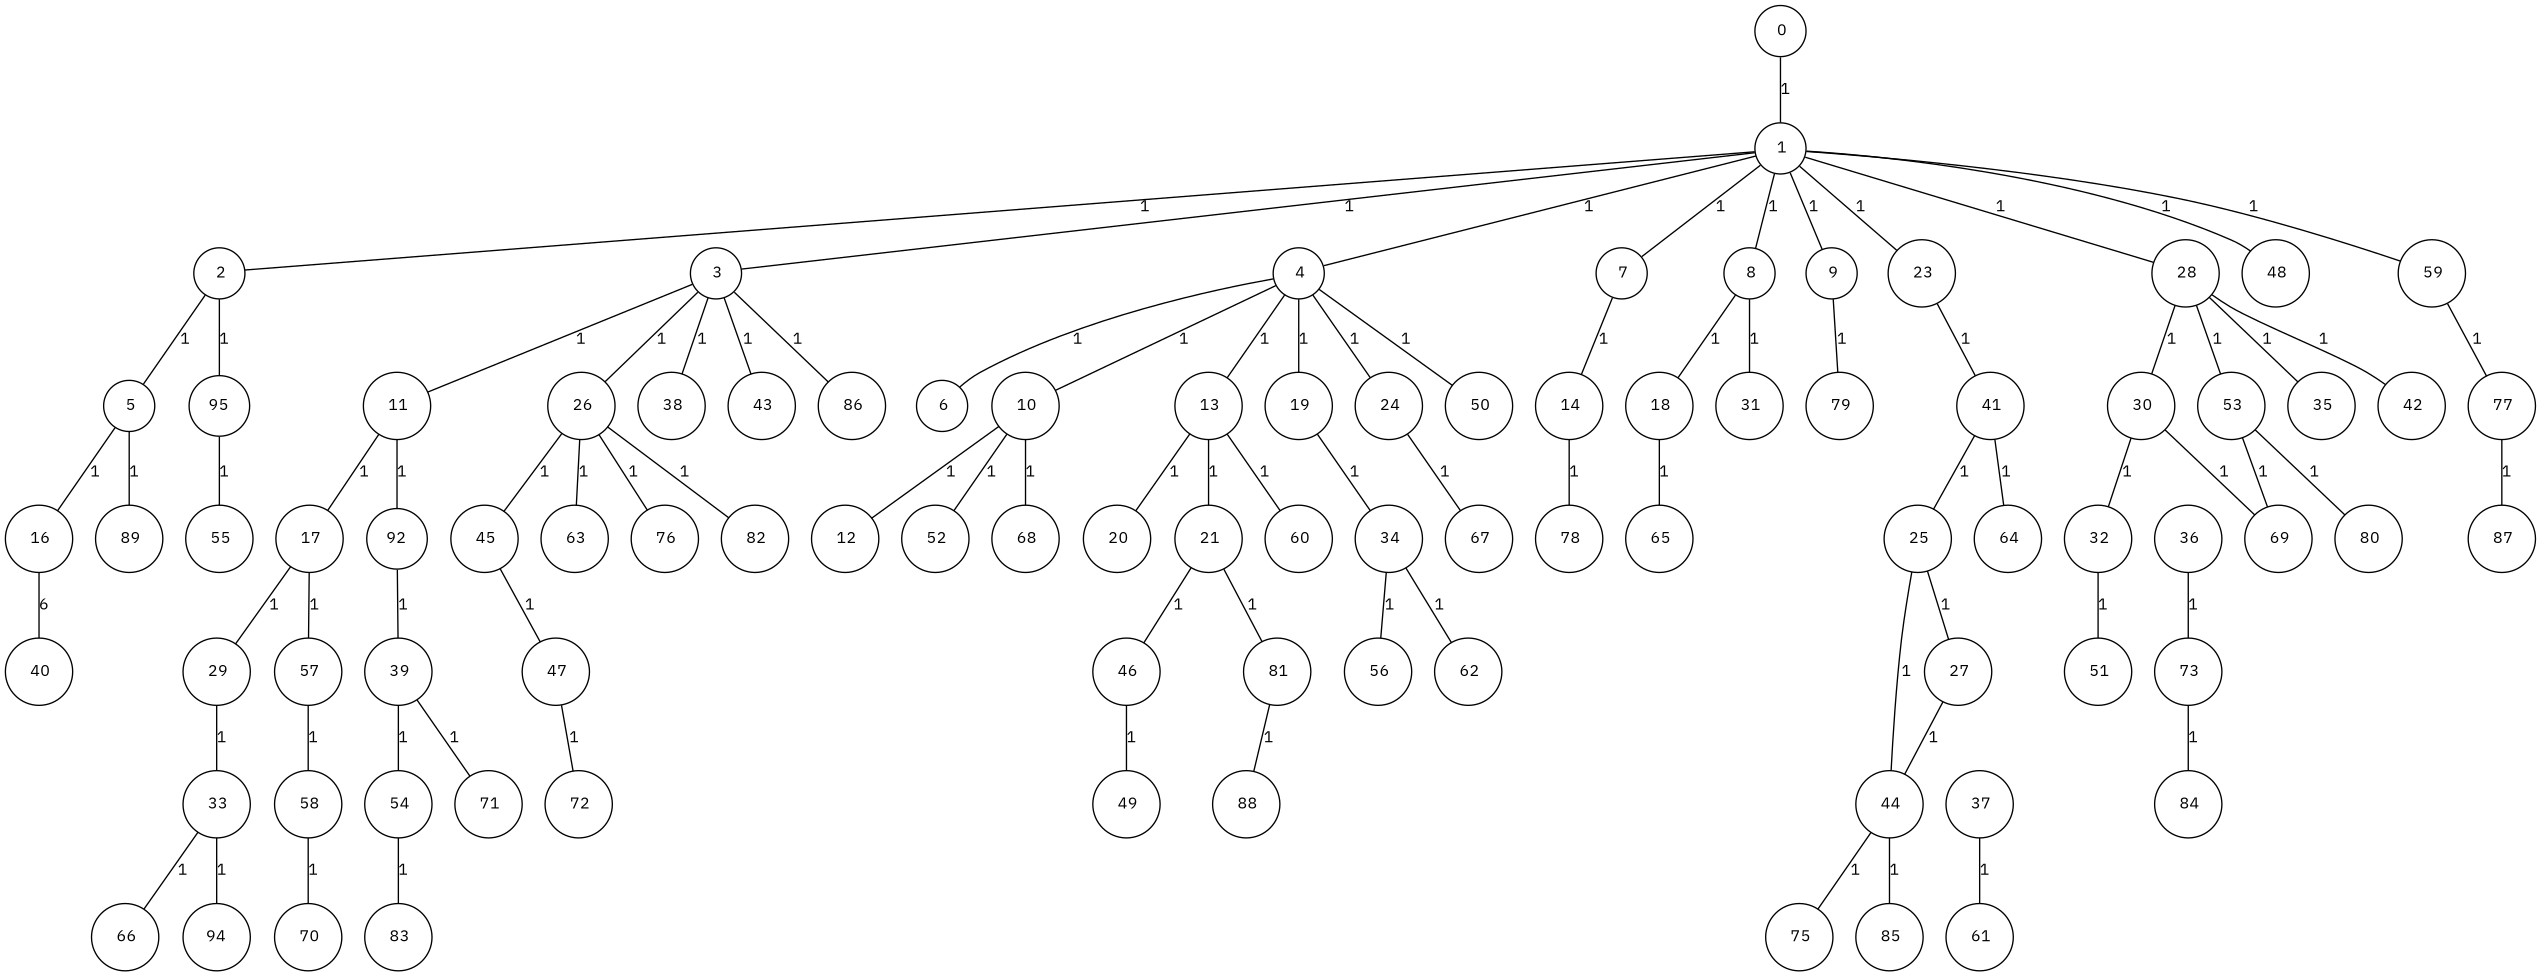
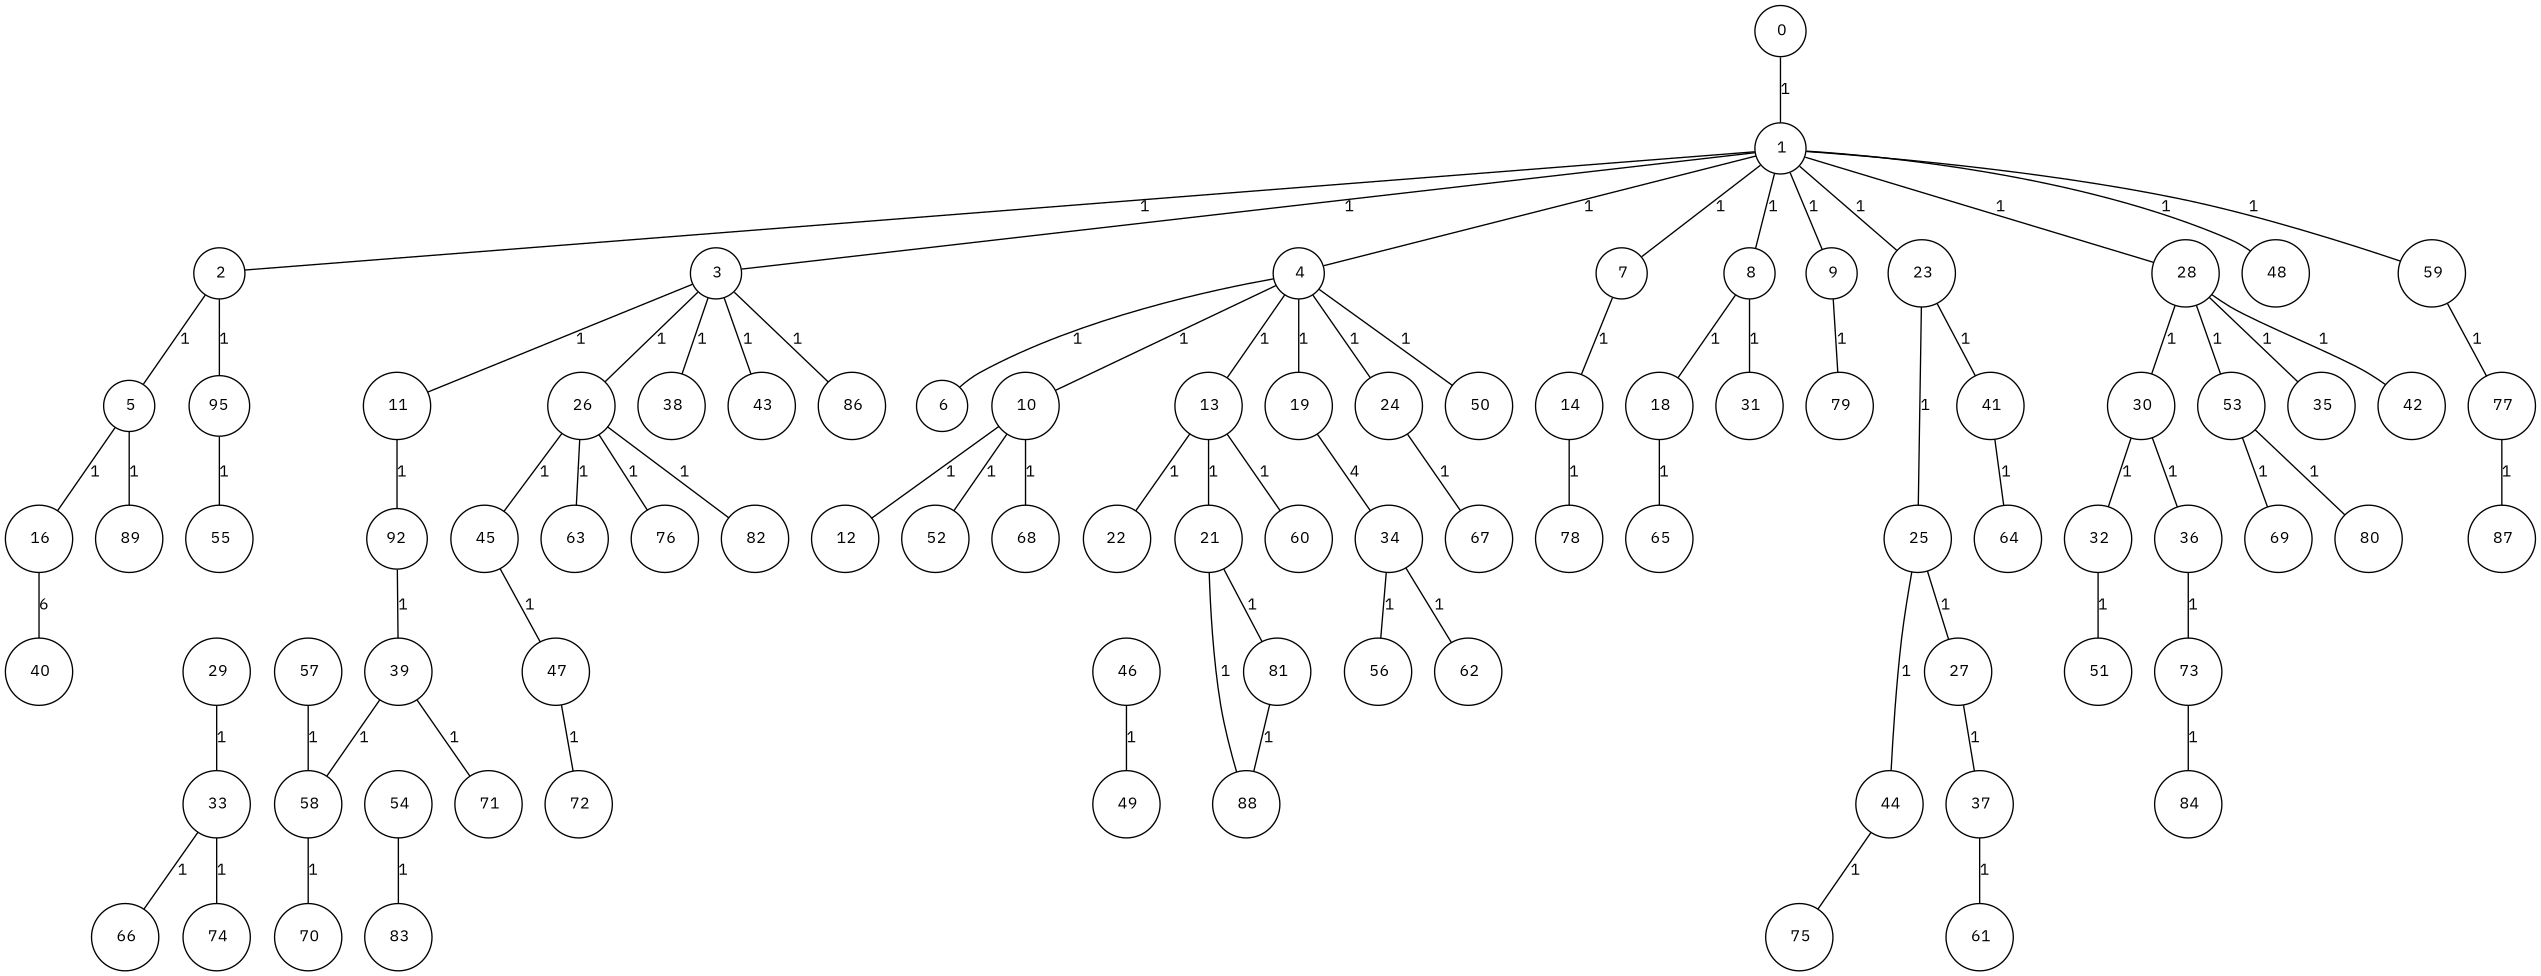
(1355, 472) -> (1355, 472)
(1954, 472) -> (1920, 406)
(2210, 473) -> (2165, 472)
(310, 539) -> none
(1117, 539) -> (1117, 539)
(1167, 605) -> (1216, 673)
(398, 738) -> (353, 738)
(1924, 738) -> (1969, 738)
(217, 937) -> (217, 937)
(1890, 937) -> none
